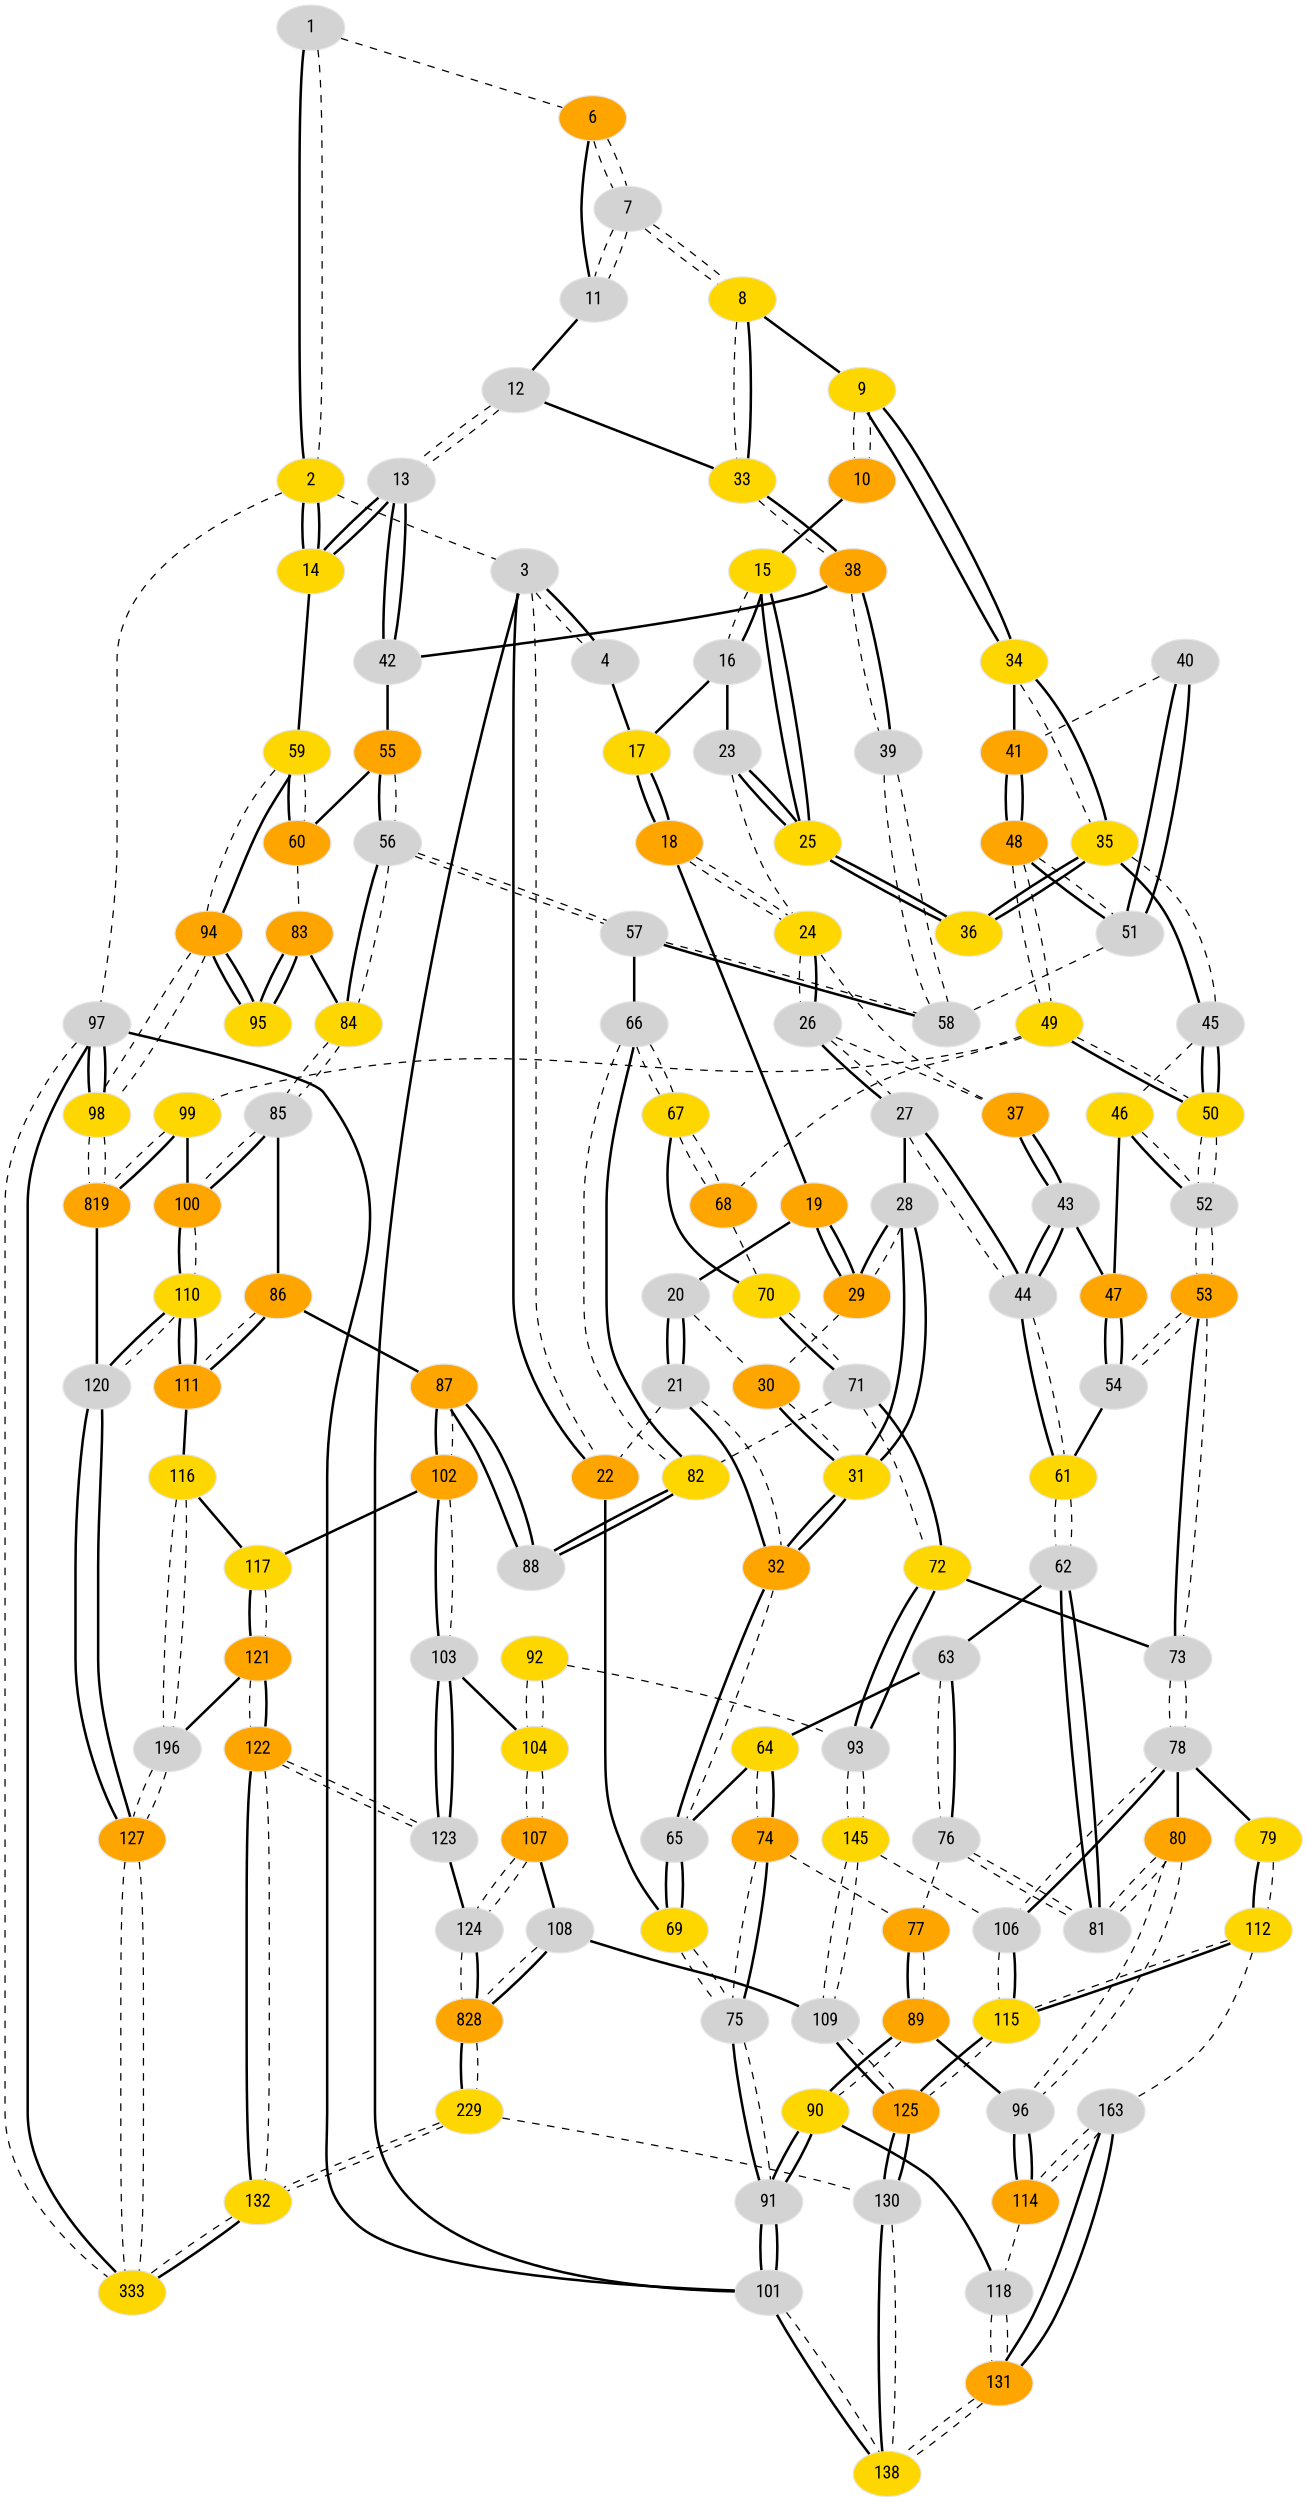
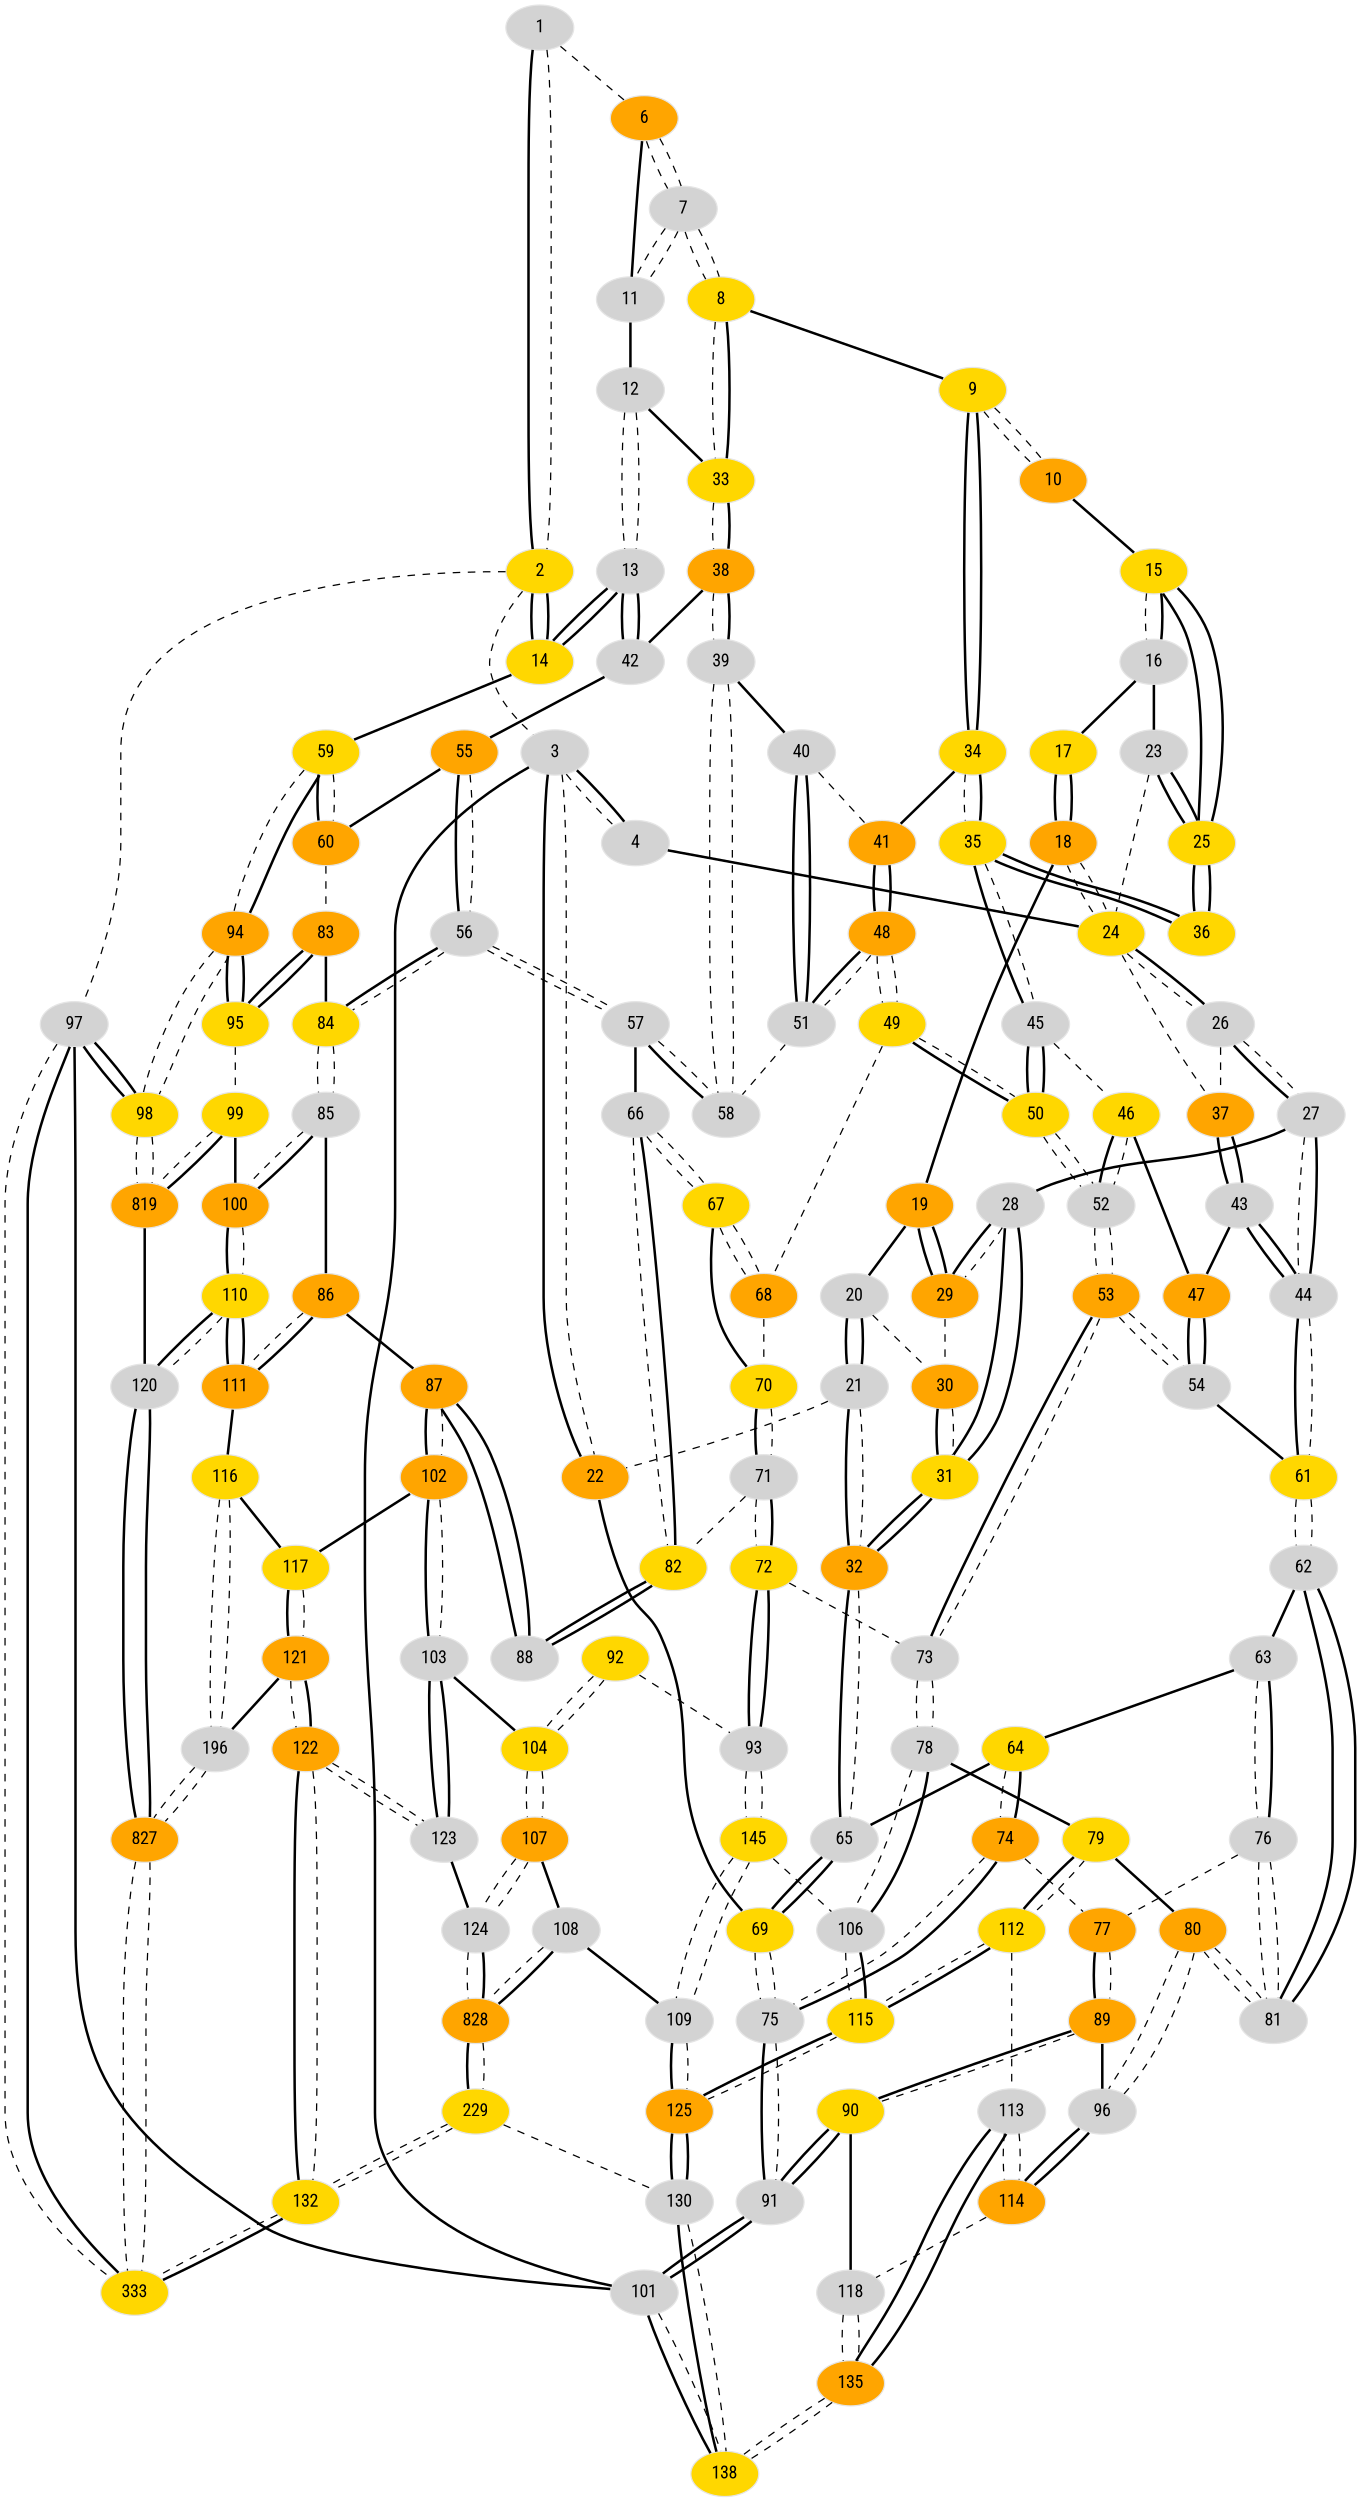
(621, 707) -> (863, 886)
none -> (761, 707)
(596, 1063) -> (235, 1070)
(1053, 1611) -> (839, 1610)
(1178, 1795) -> (1145, 1885)
(132, 1840) -> (145, 1840)
(1111, 2111) -> (1012, 2111)
(999, 2383) -> (851, 2383)
